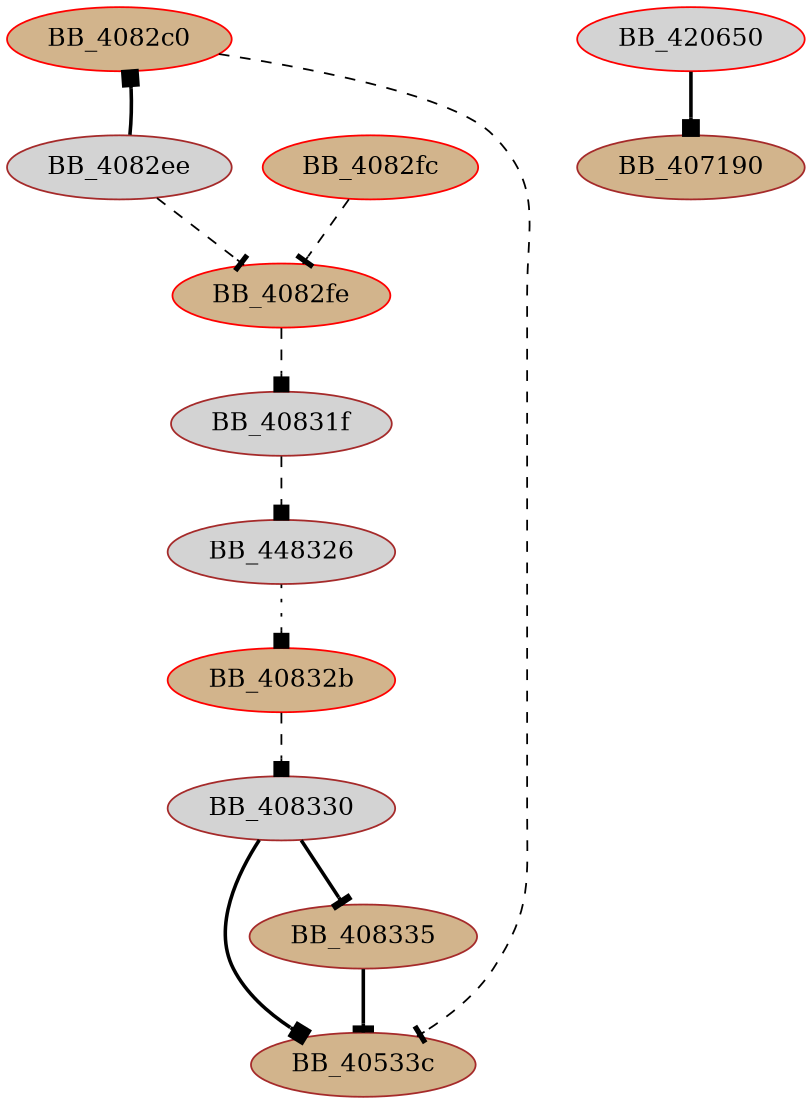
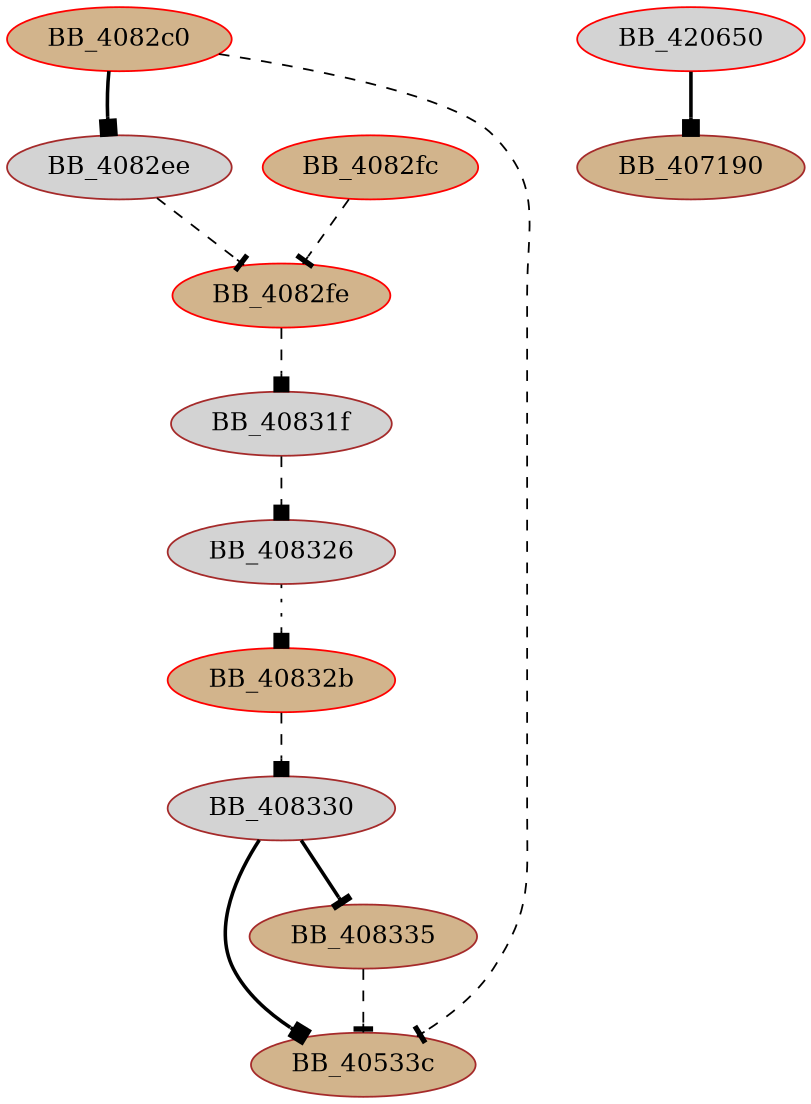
(131, 112) -> (107, 94)
(281, 552) -> (281, 552)
(363, 996) -> (363, 996)
